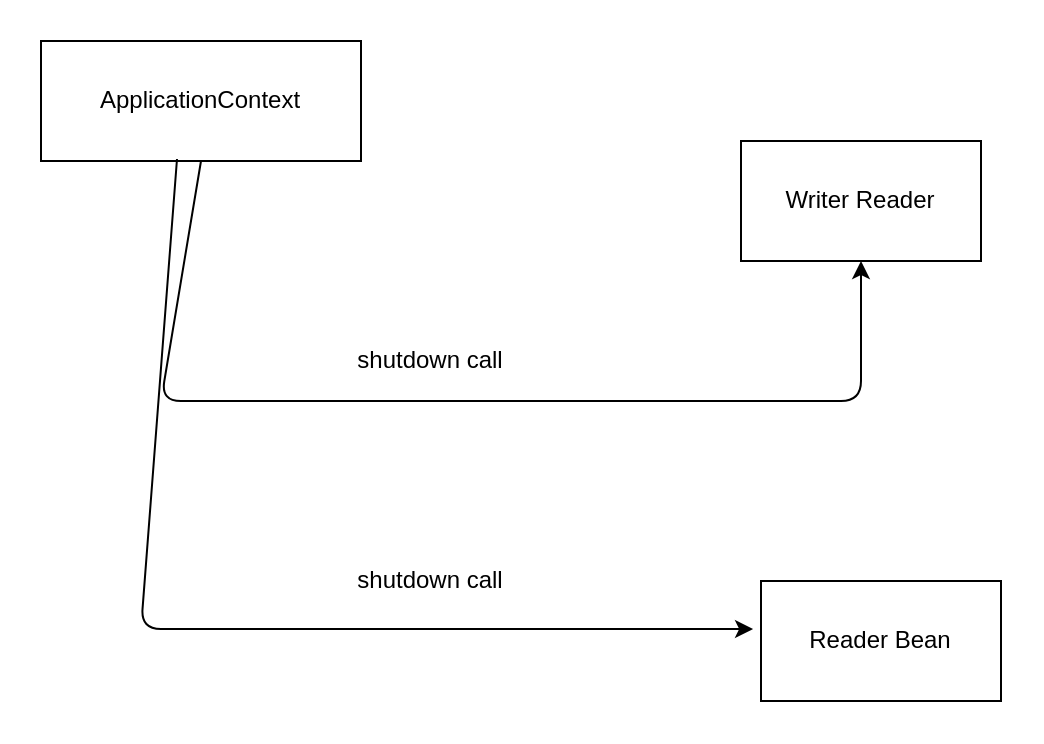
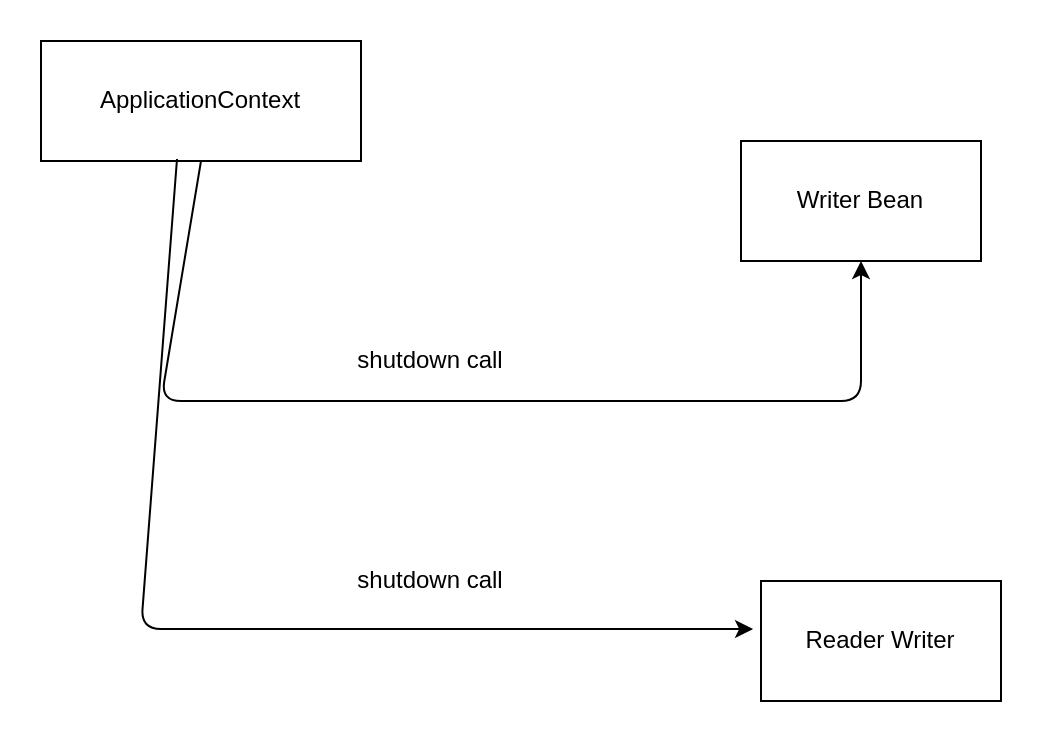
(861, 201) -> (861, 201)
(881, 641) -> (881, 641)
